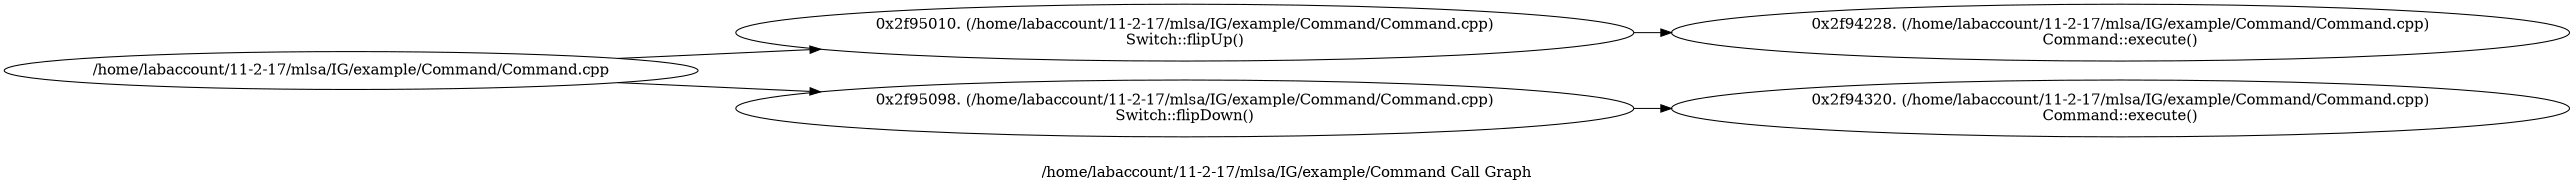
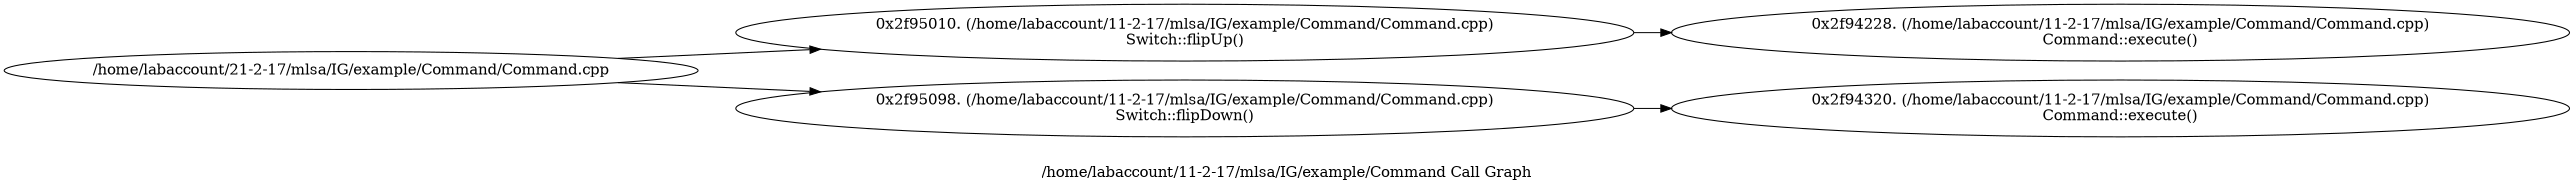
(351, 71) -> (351, 71)
